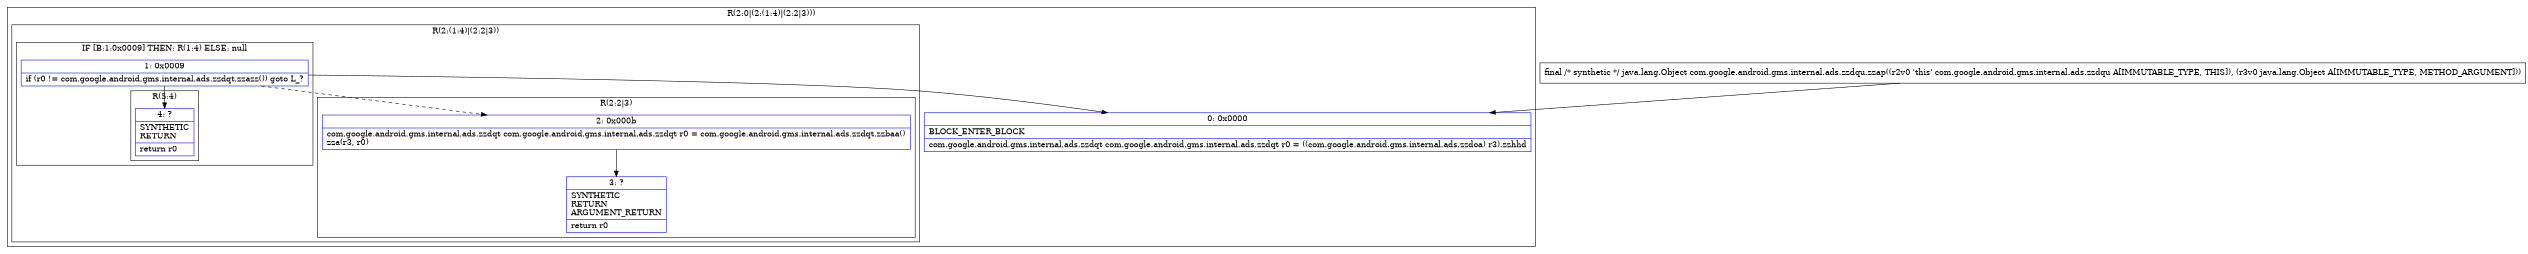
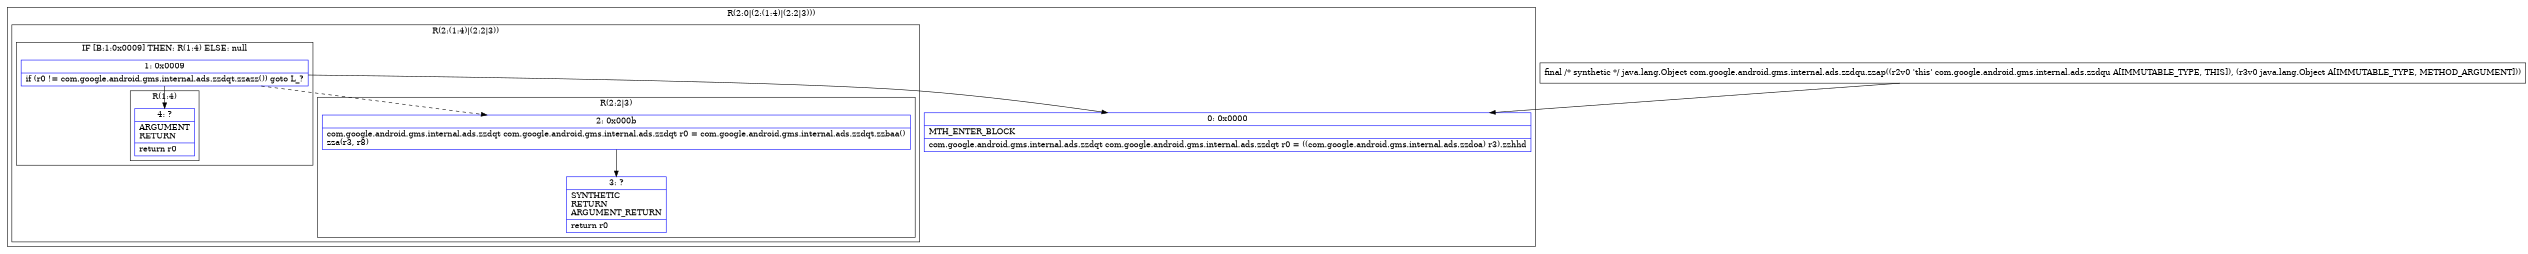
(165, 97) -> (165, 97)
(165, 128) -> (165, 128)
(977, 132) -> (972, 132)
(348, 143) -> (348, 143)
